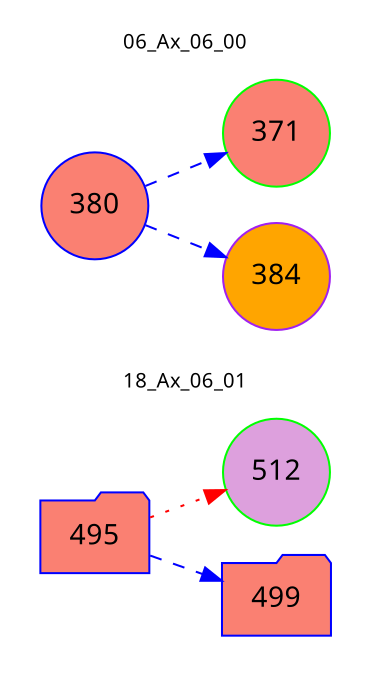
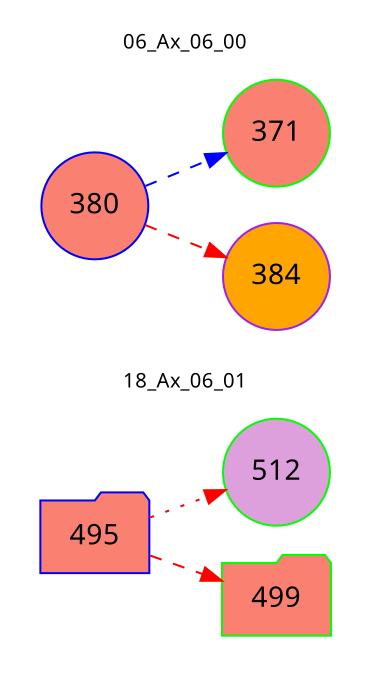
(176, 237) -> (176, 237)
(176, 565) -> (176, 565)
(276, 599) -> (276, 599)
